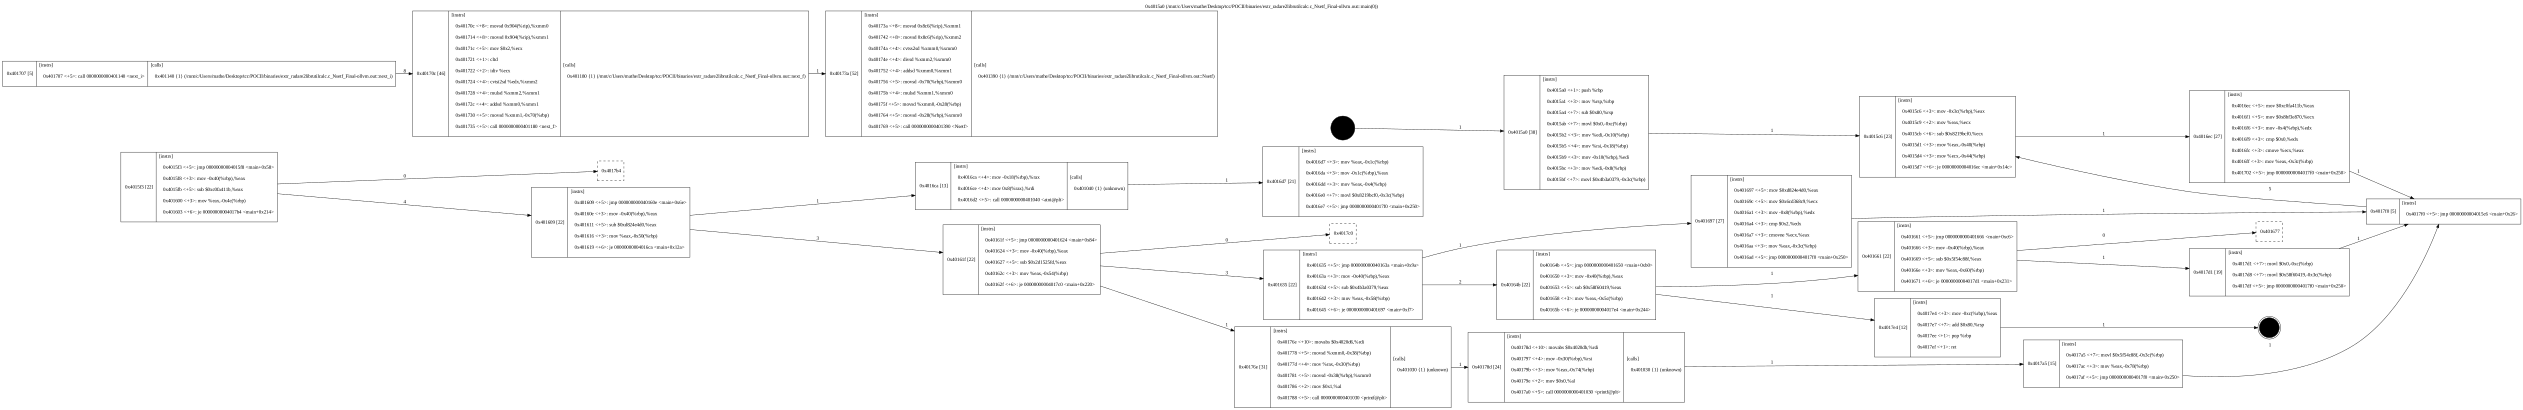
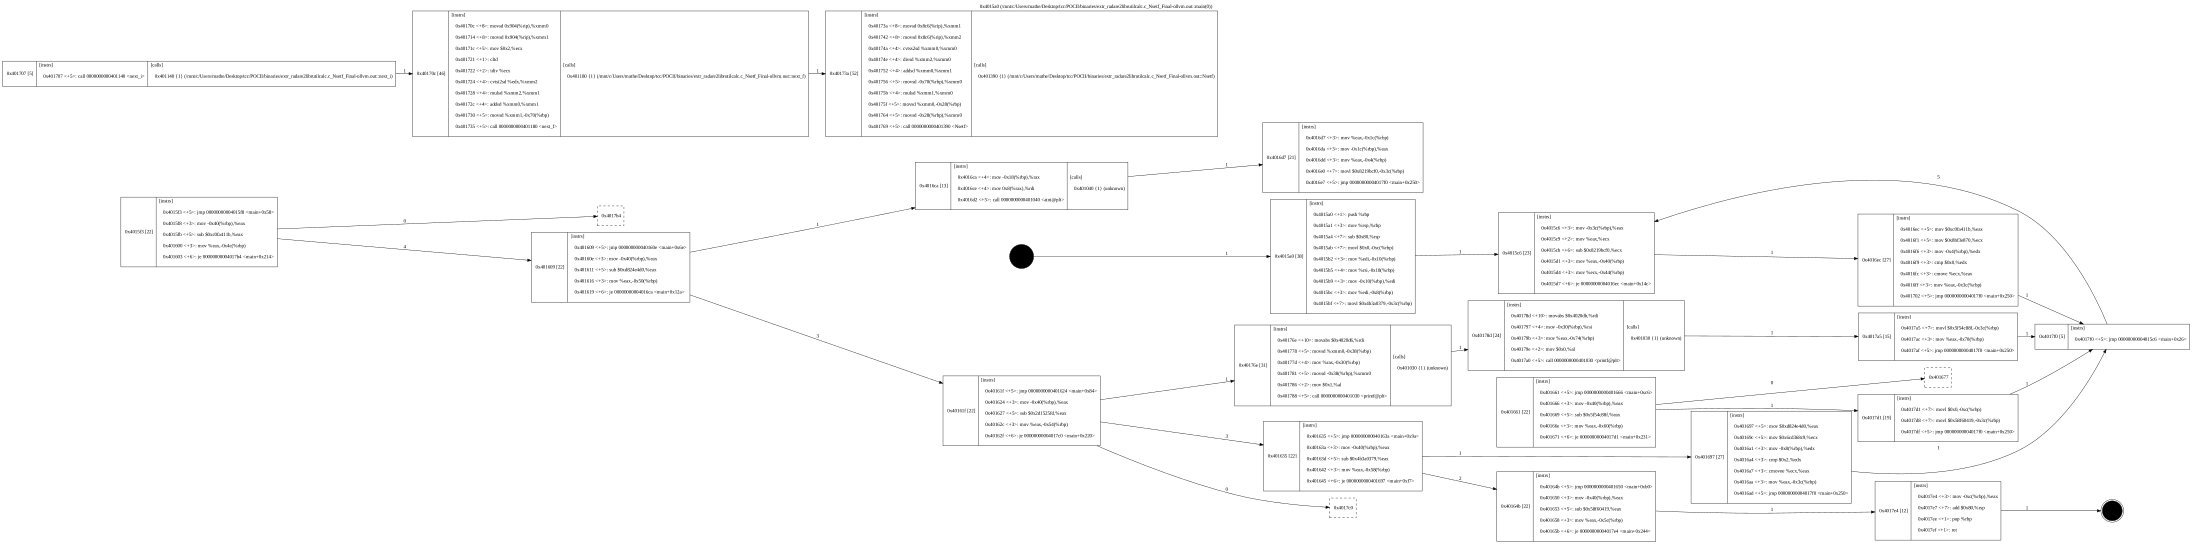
(404, 71) -> (404, 71)
(1755, 284) -> none
